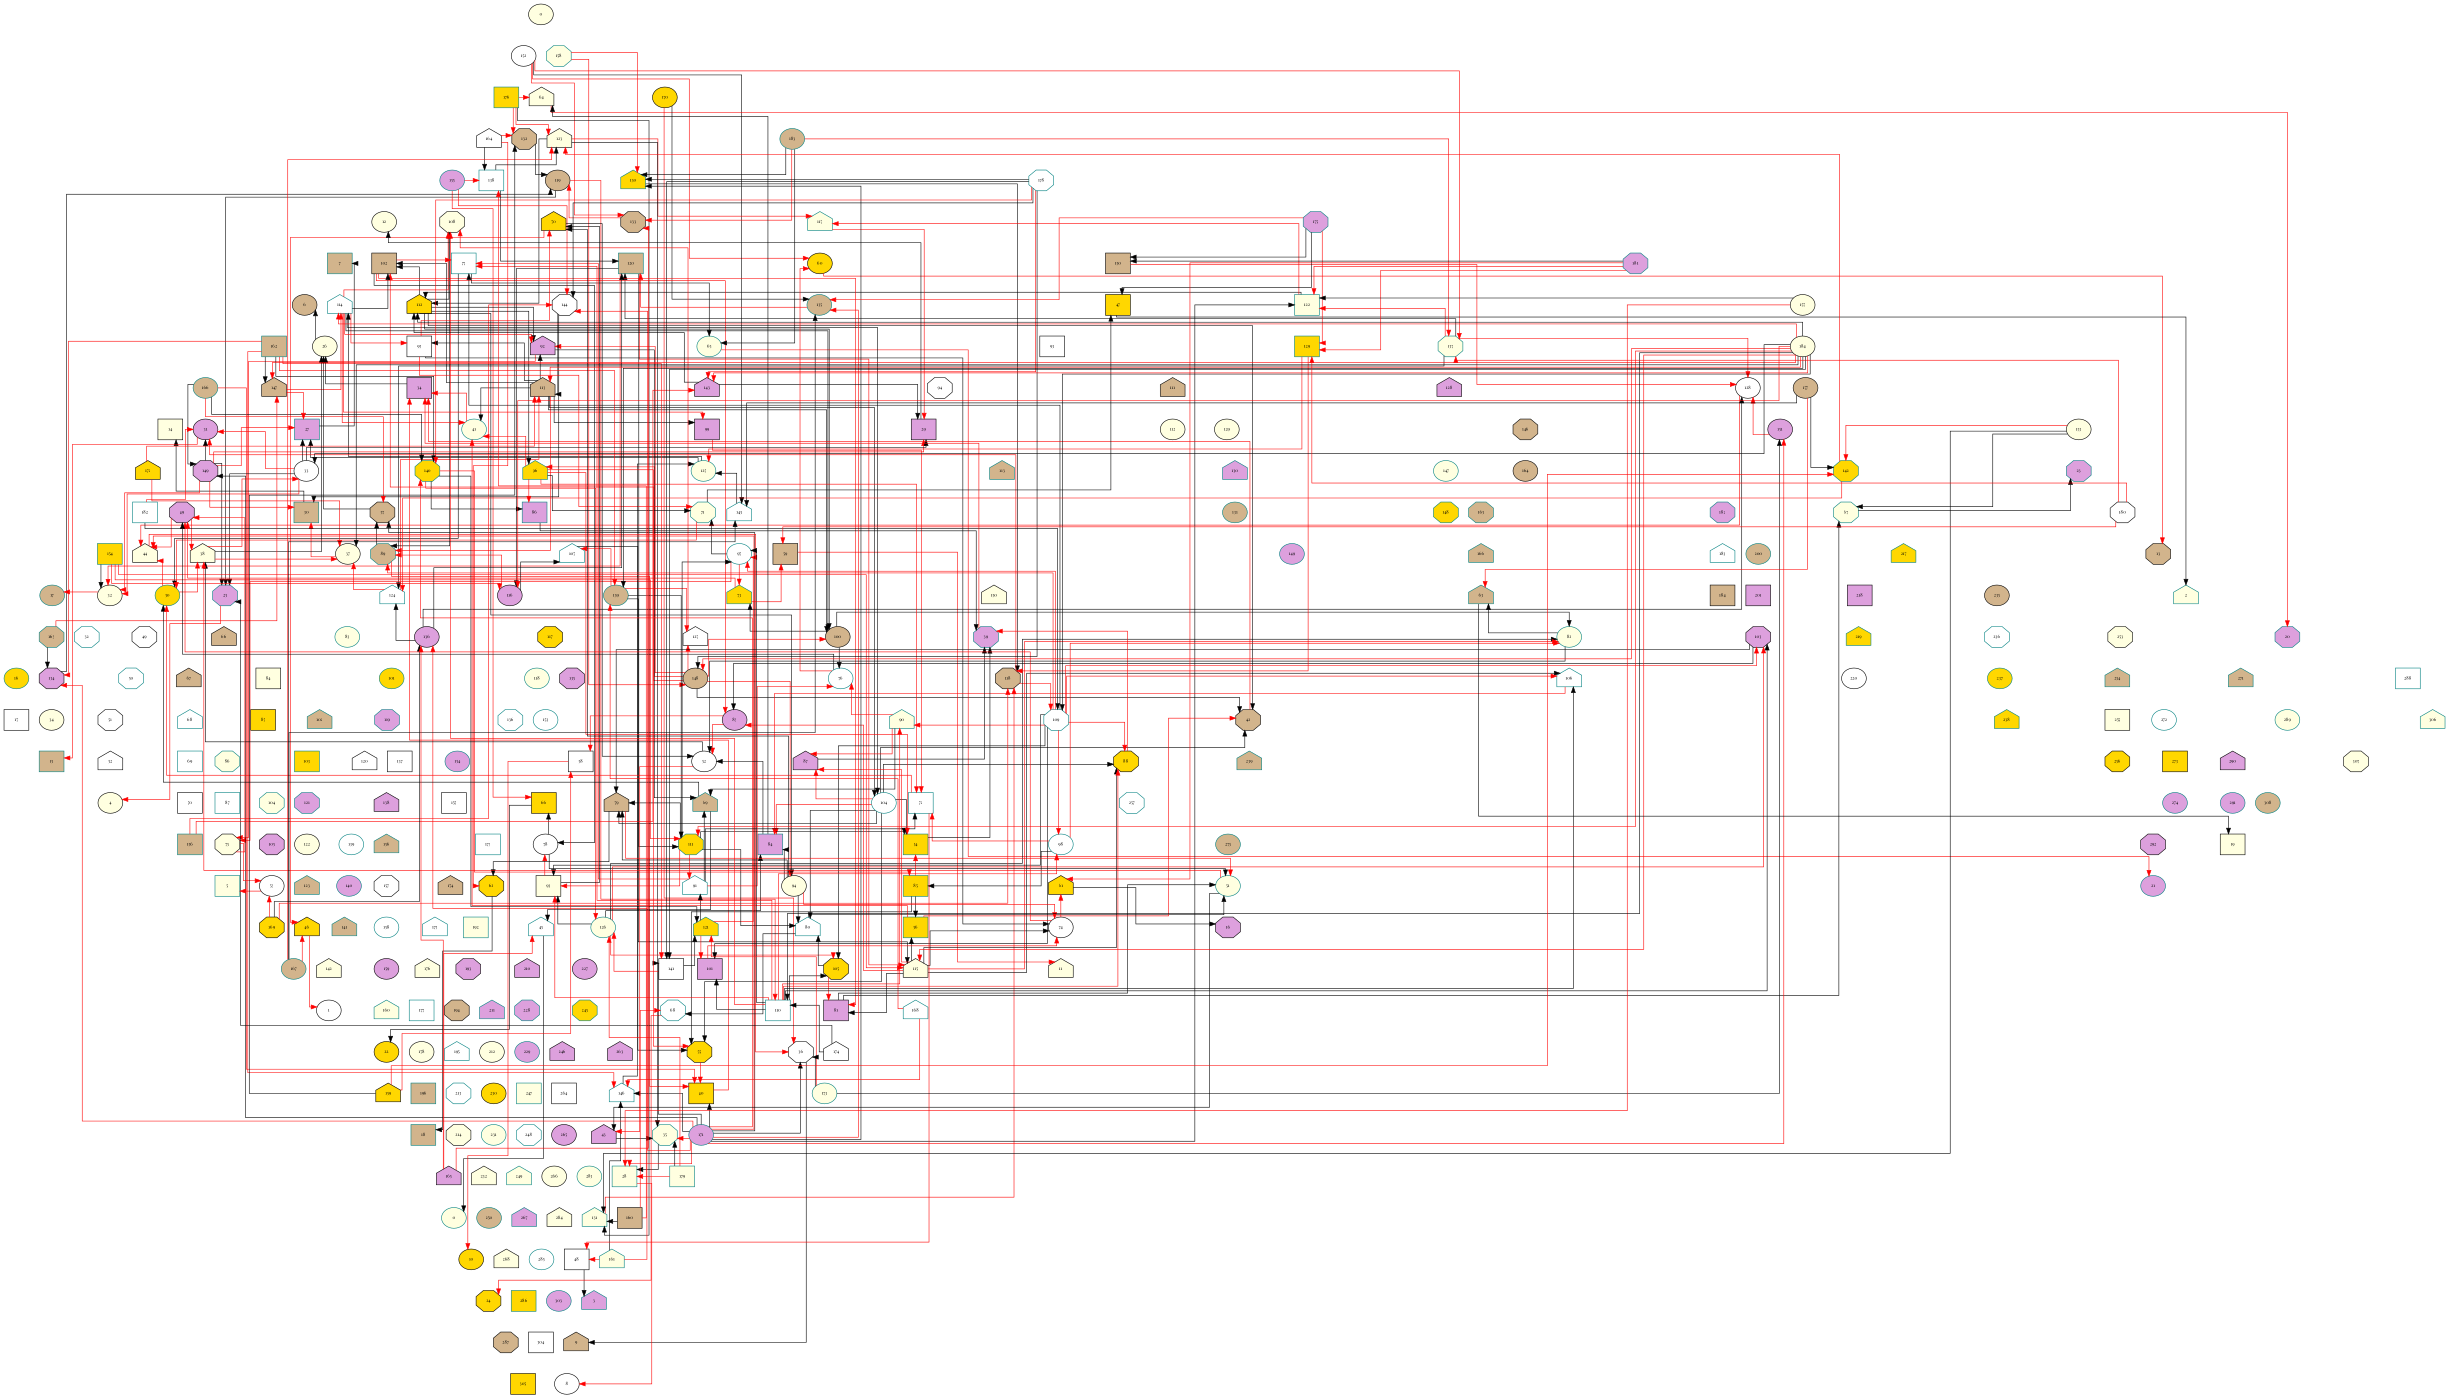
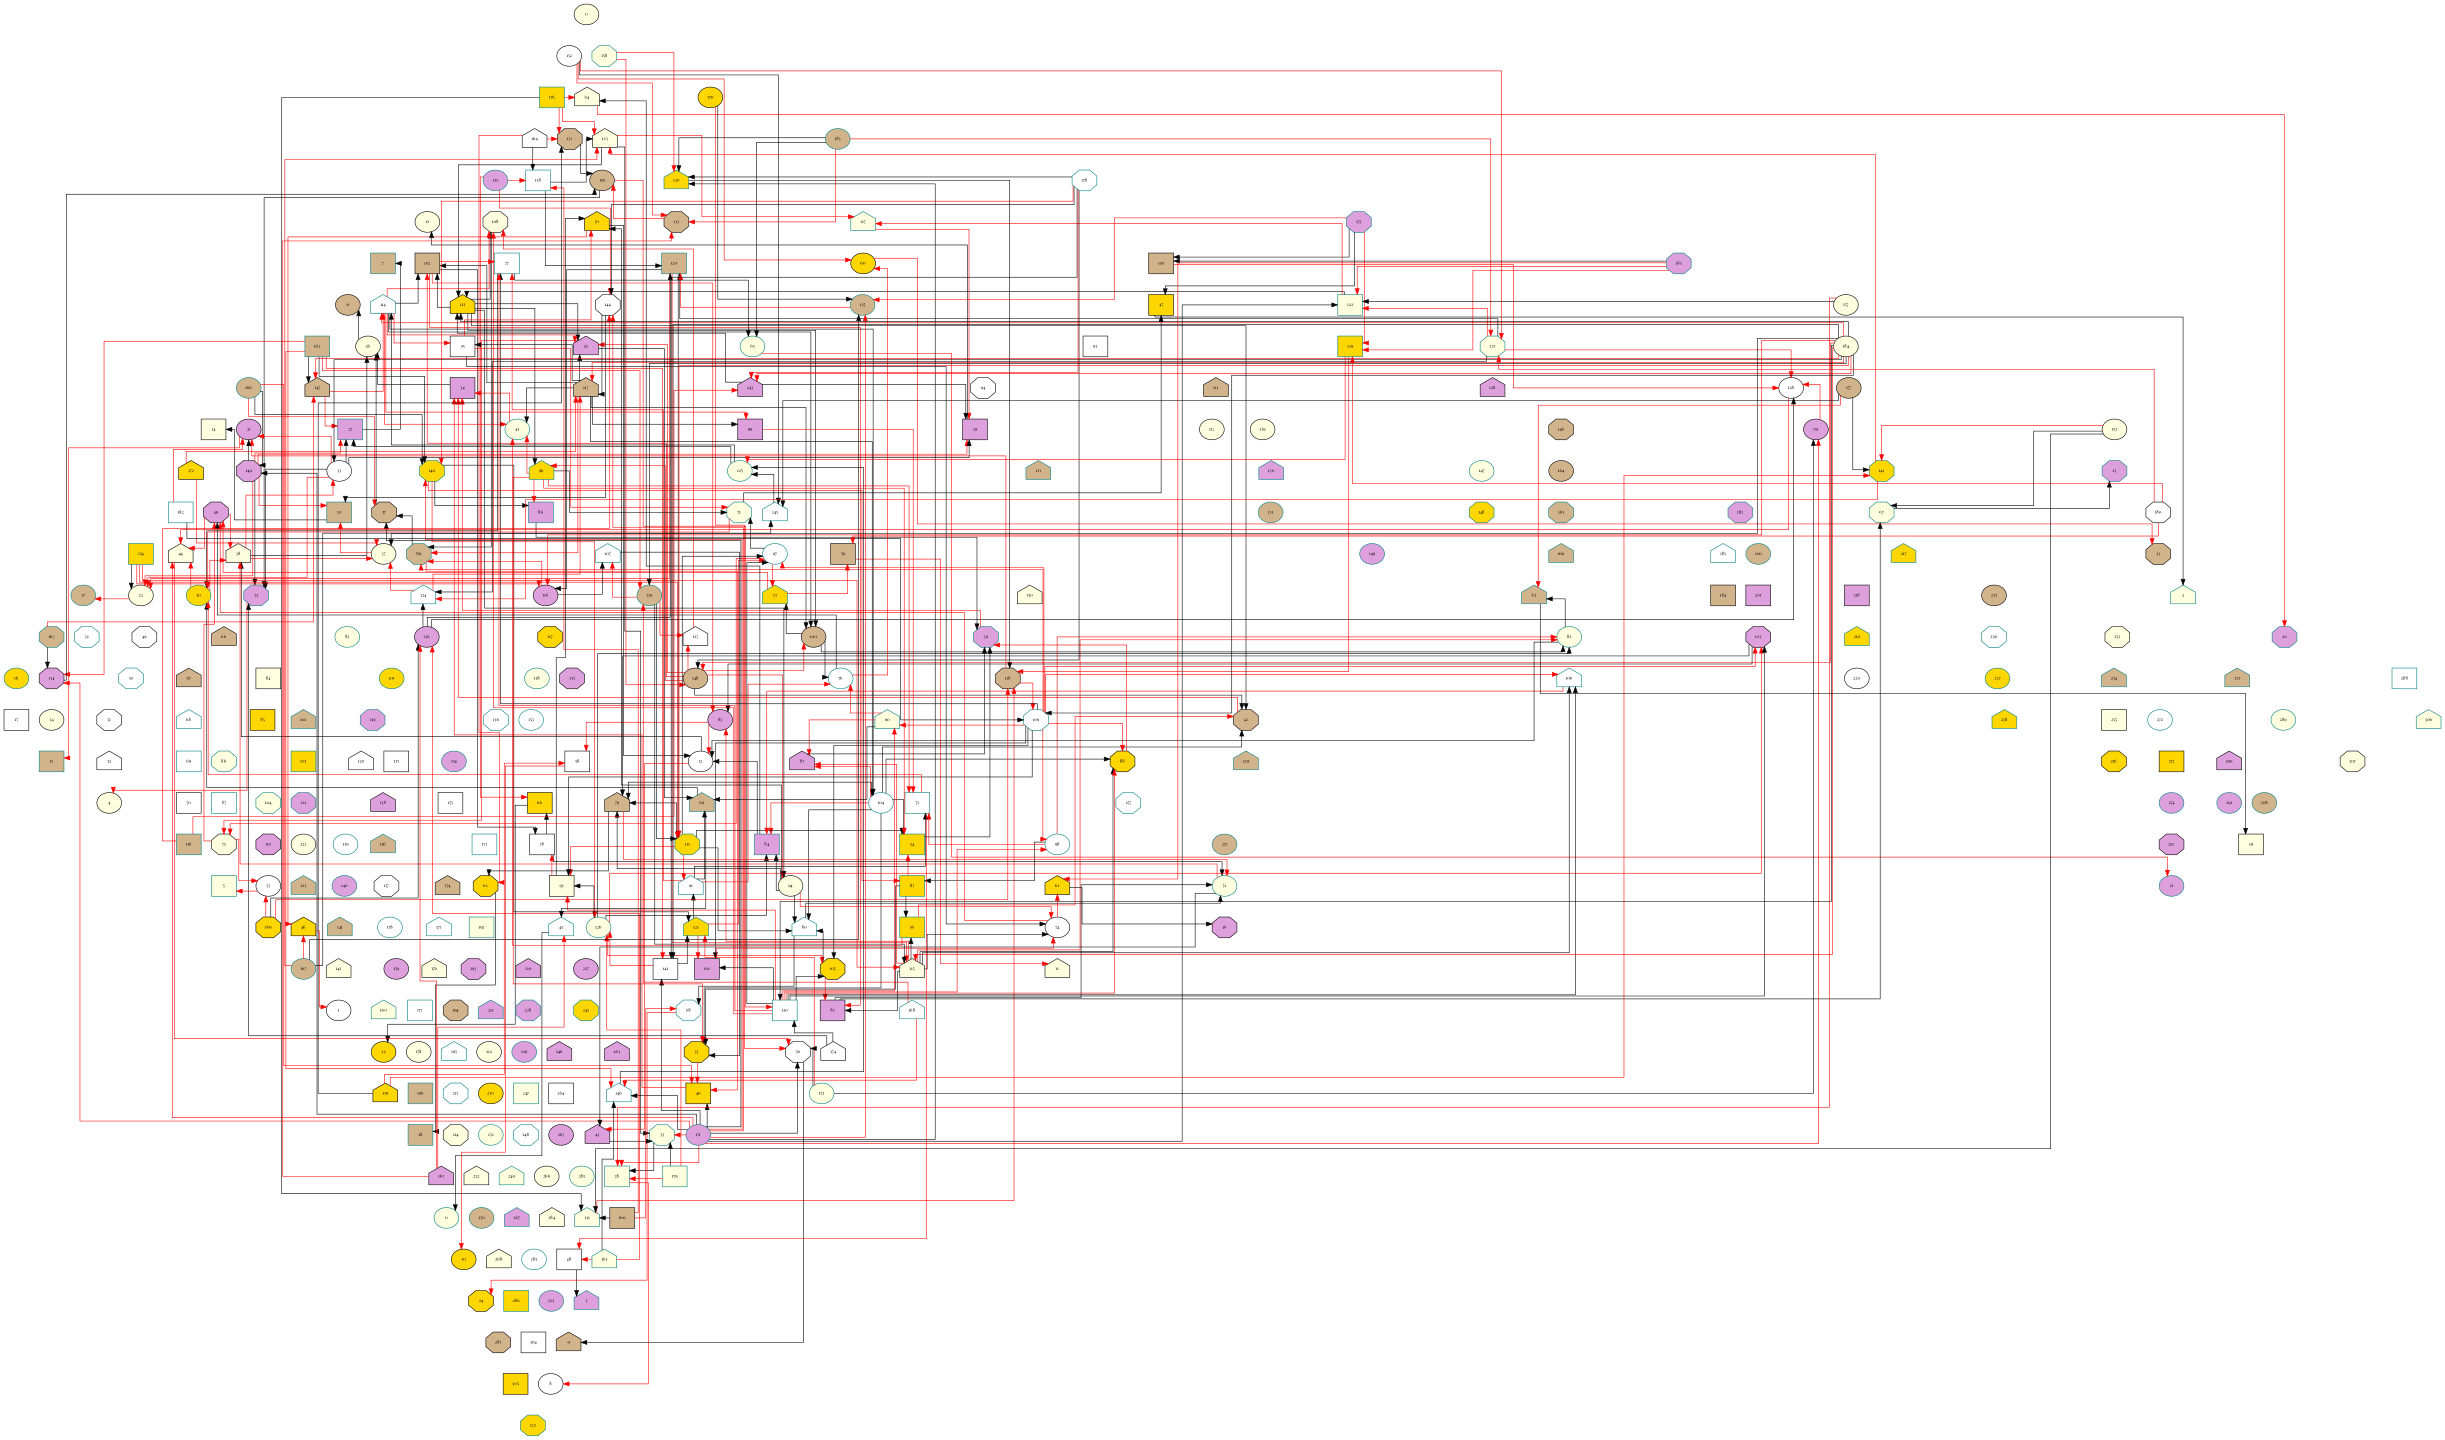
(546, 844) -> (542, 844)
none -> (533, 1425)
